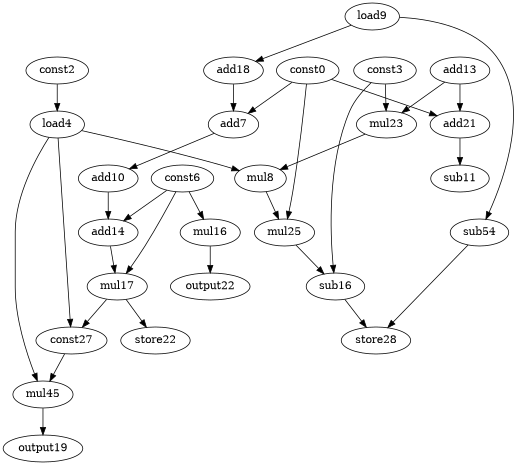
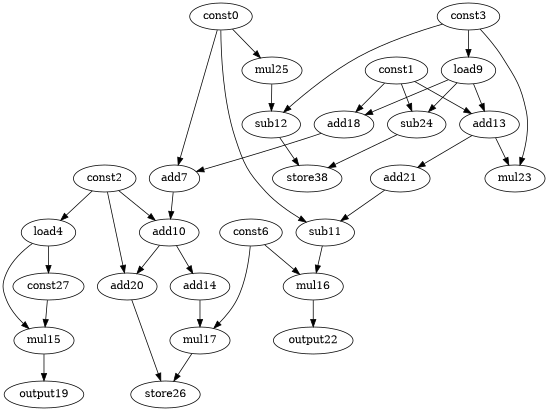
none -> (468, 40)
none -> (396, 70)
none -> (478, 94)
(381, 96) -> (235, 136)
(260, 178) -> none
none -> (134, 203)
(148, 203) -> none
(479, 232) -> (417, 124)
none -> (320, 256)
none -> (127, 286)
(335, 286) -> (271, 124)
(97, 310) -> none
(155, 340) -> (165, 394)
(376, 340) -> (307, 178)
(43, 394) -> (44, 340)
